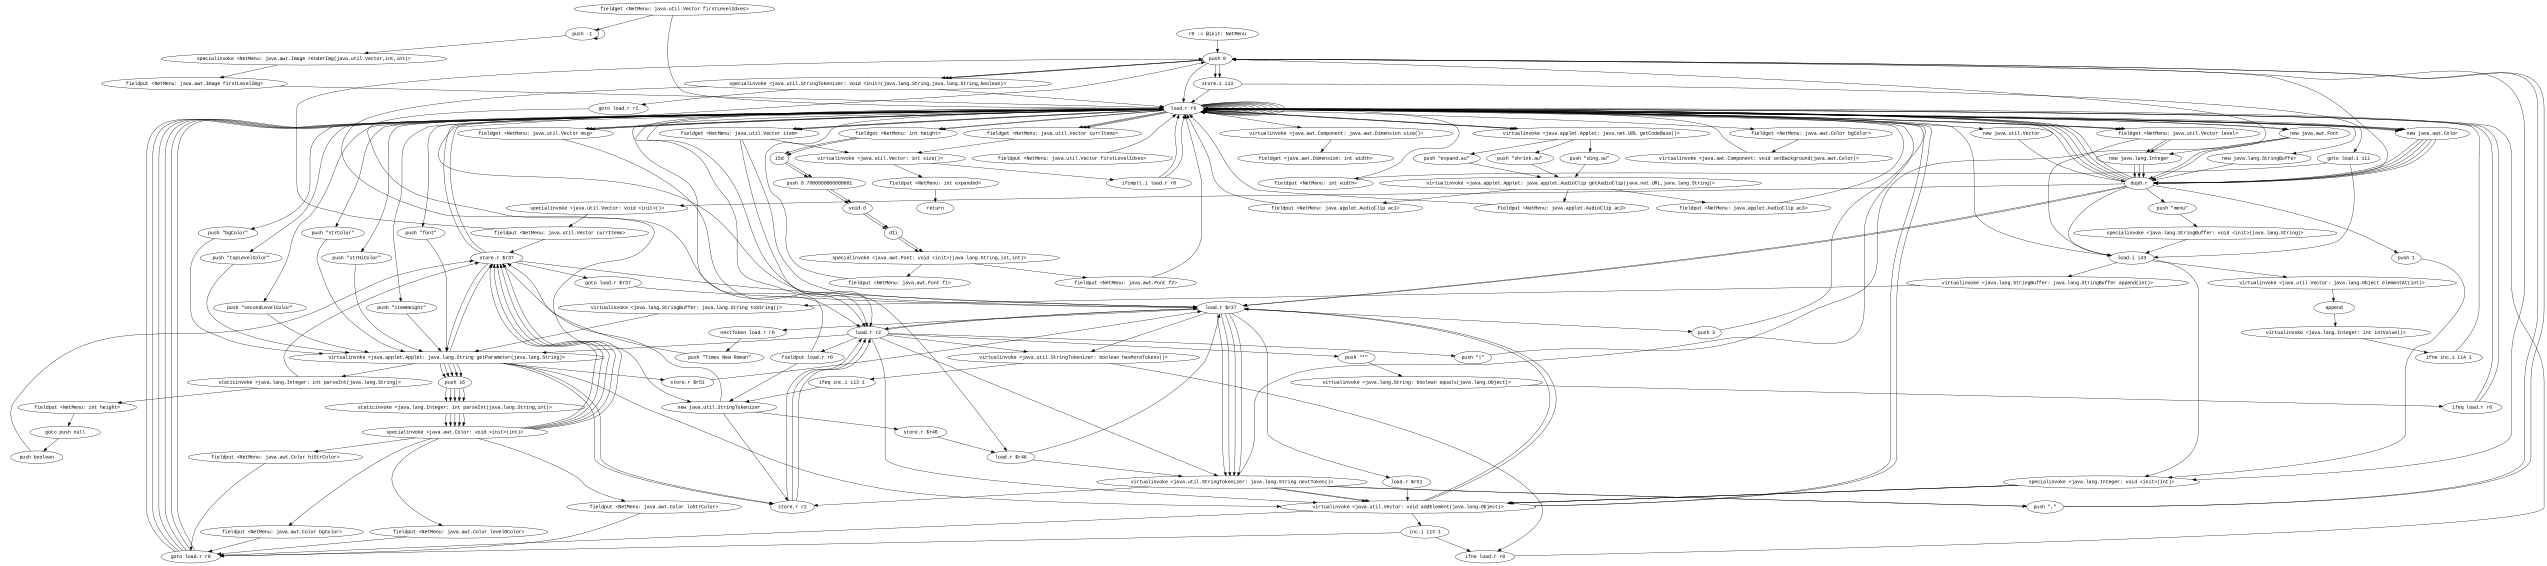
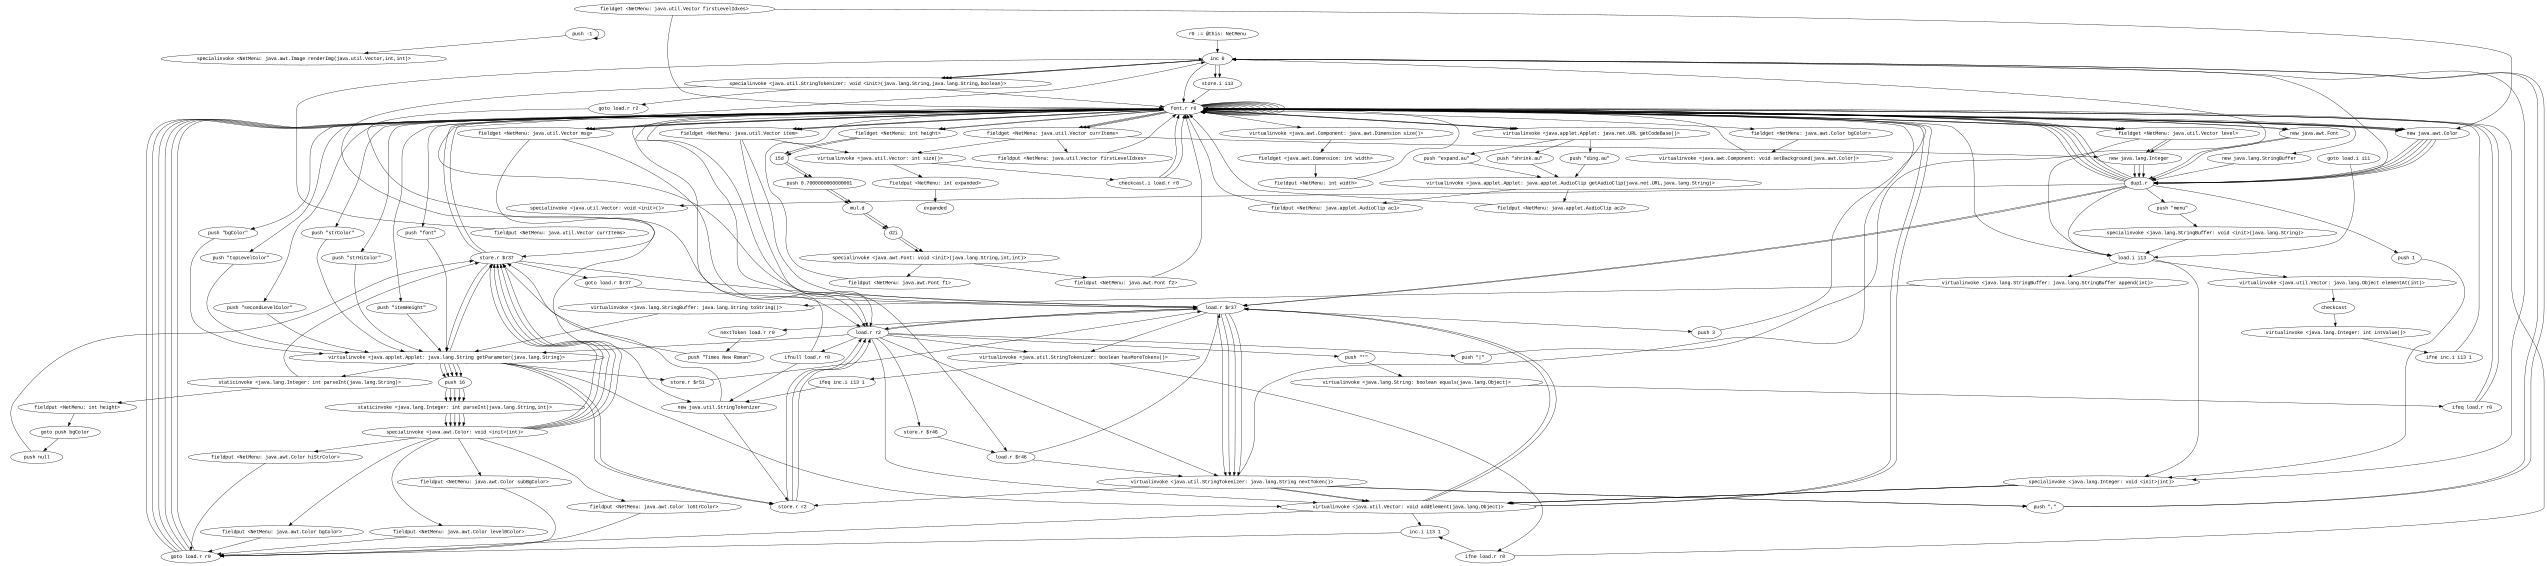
(626, 22) -> (1693, 16)
(1217, 34) -> (1217, 34)
(1217, 59) -> (1217, 59)
(194, 84) -> none
(1814, 89) -> none
(1184, 109) -> (1184, 109)
(2012, 133) -> none
none -> (1061, 145)
(2231, 146) -> (1611, 147)
(1843, 174) -> (1316, 169)
(1149, 183) -> (1149, 183)
(2139, 183) -> (2139, 183)
(857, 208) -> (857, 208)
(935, 208) -> (935, 208)
(1743, 208) -> none
(579, 220) -> none
(893, 233) -> (893, 233)
(529, 245) -> (576, 221)
(2132, 258) -> (2132, 258)
(2334, 308) -> (2334, 308)
(807, 358) -> (807, 358)
(2449, 358) -> (2449, 358)
(825, 420) -> (905, 379)
(65, 432) -> (65, 432)
(37, 457) -> (37, 457)
none -> (485, 482)
(1407, 482) -> none
(1452, 544) -> (1458, 545)
